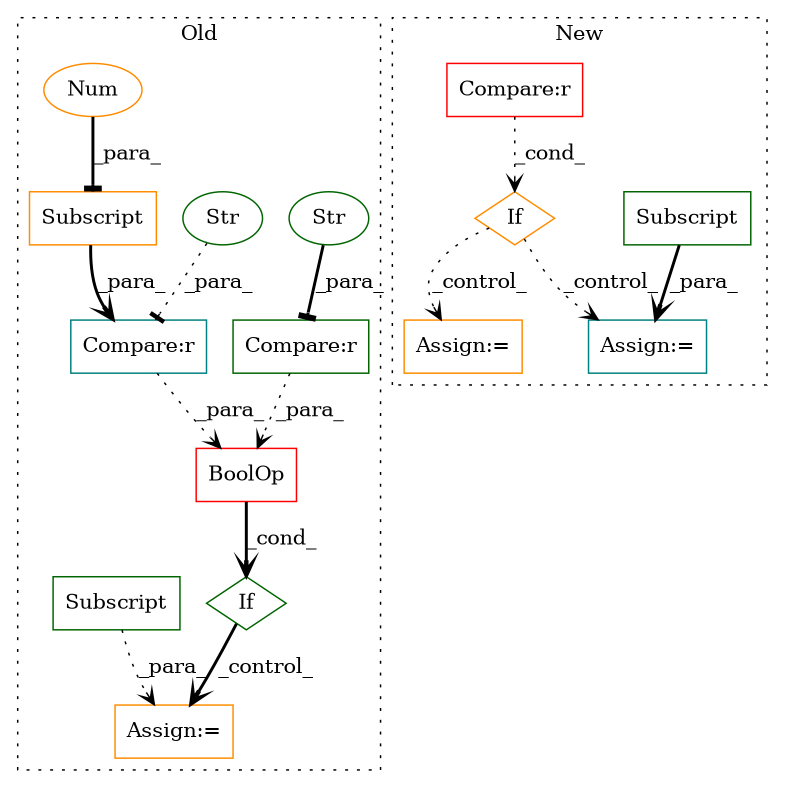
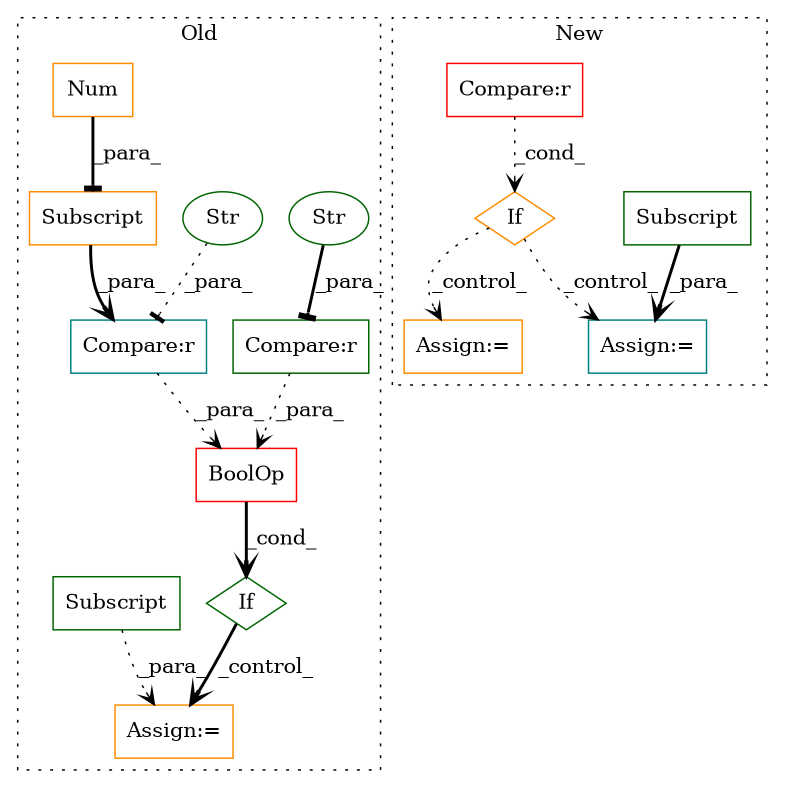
(93, 90) -> (93, 90)
